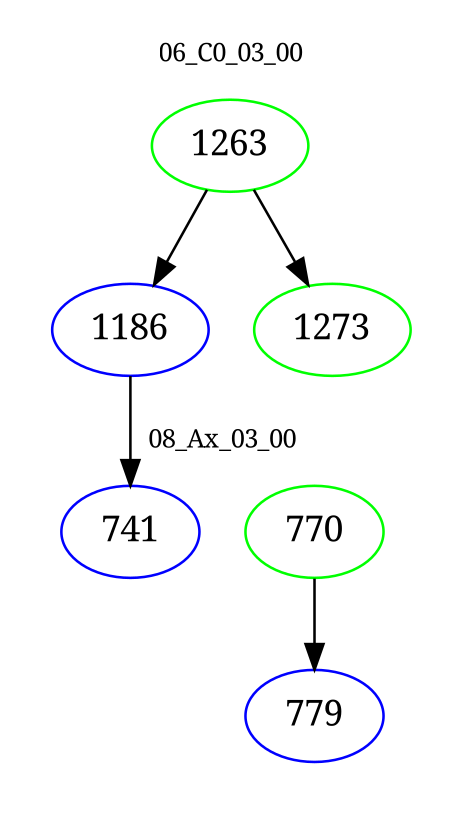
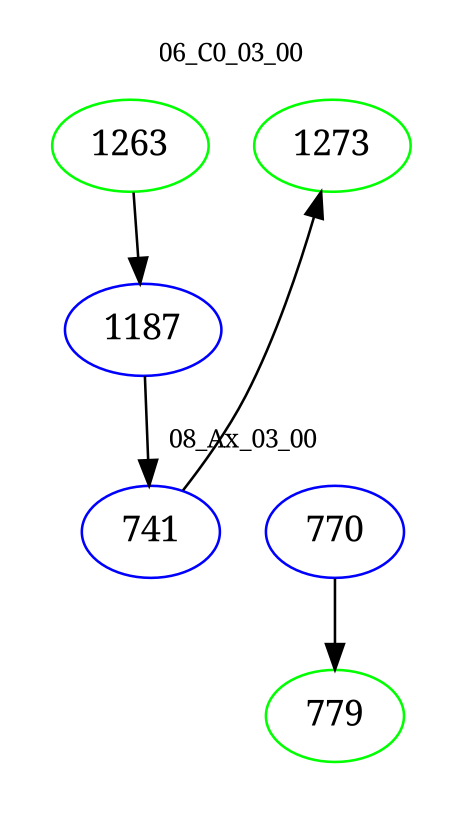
(274, 226) -> (263, 360)
(130, 330) -> (143, 330)
(315, 532) -> (335, 532)
(315, 716) -> (335, 716)
